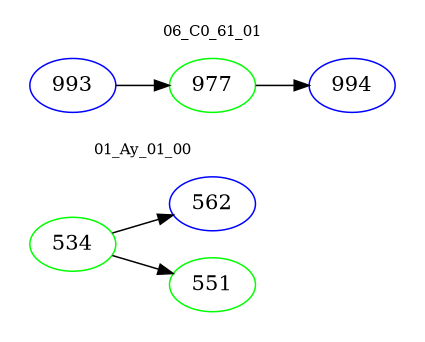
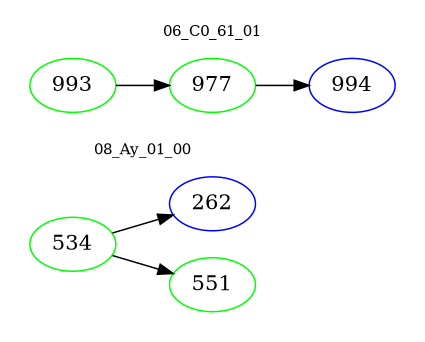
(73, 85) -> (73, 85)
(143, 151) -> (143, 151)
(212, 204) -> (212, 204)
